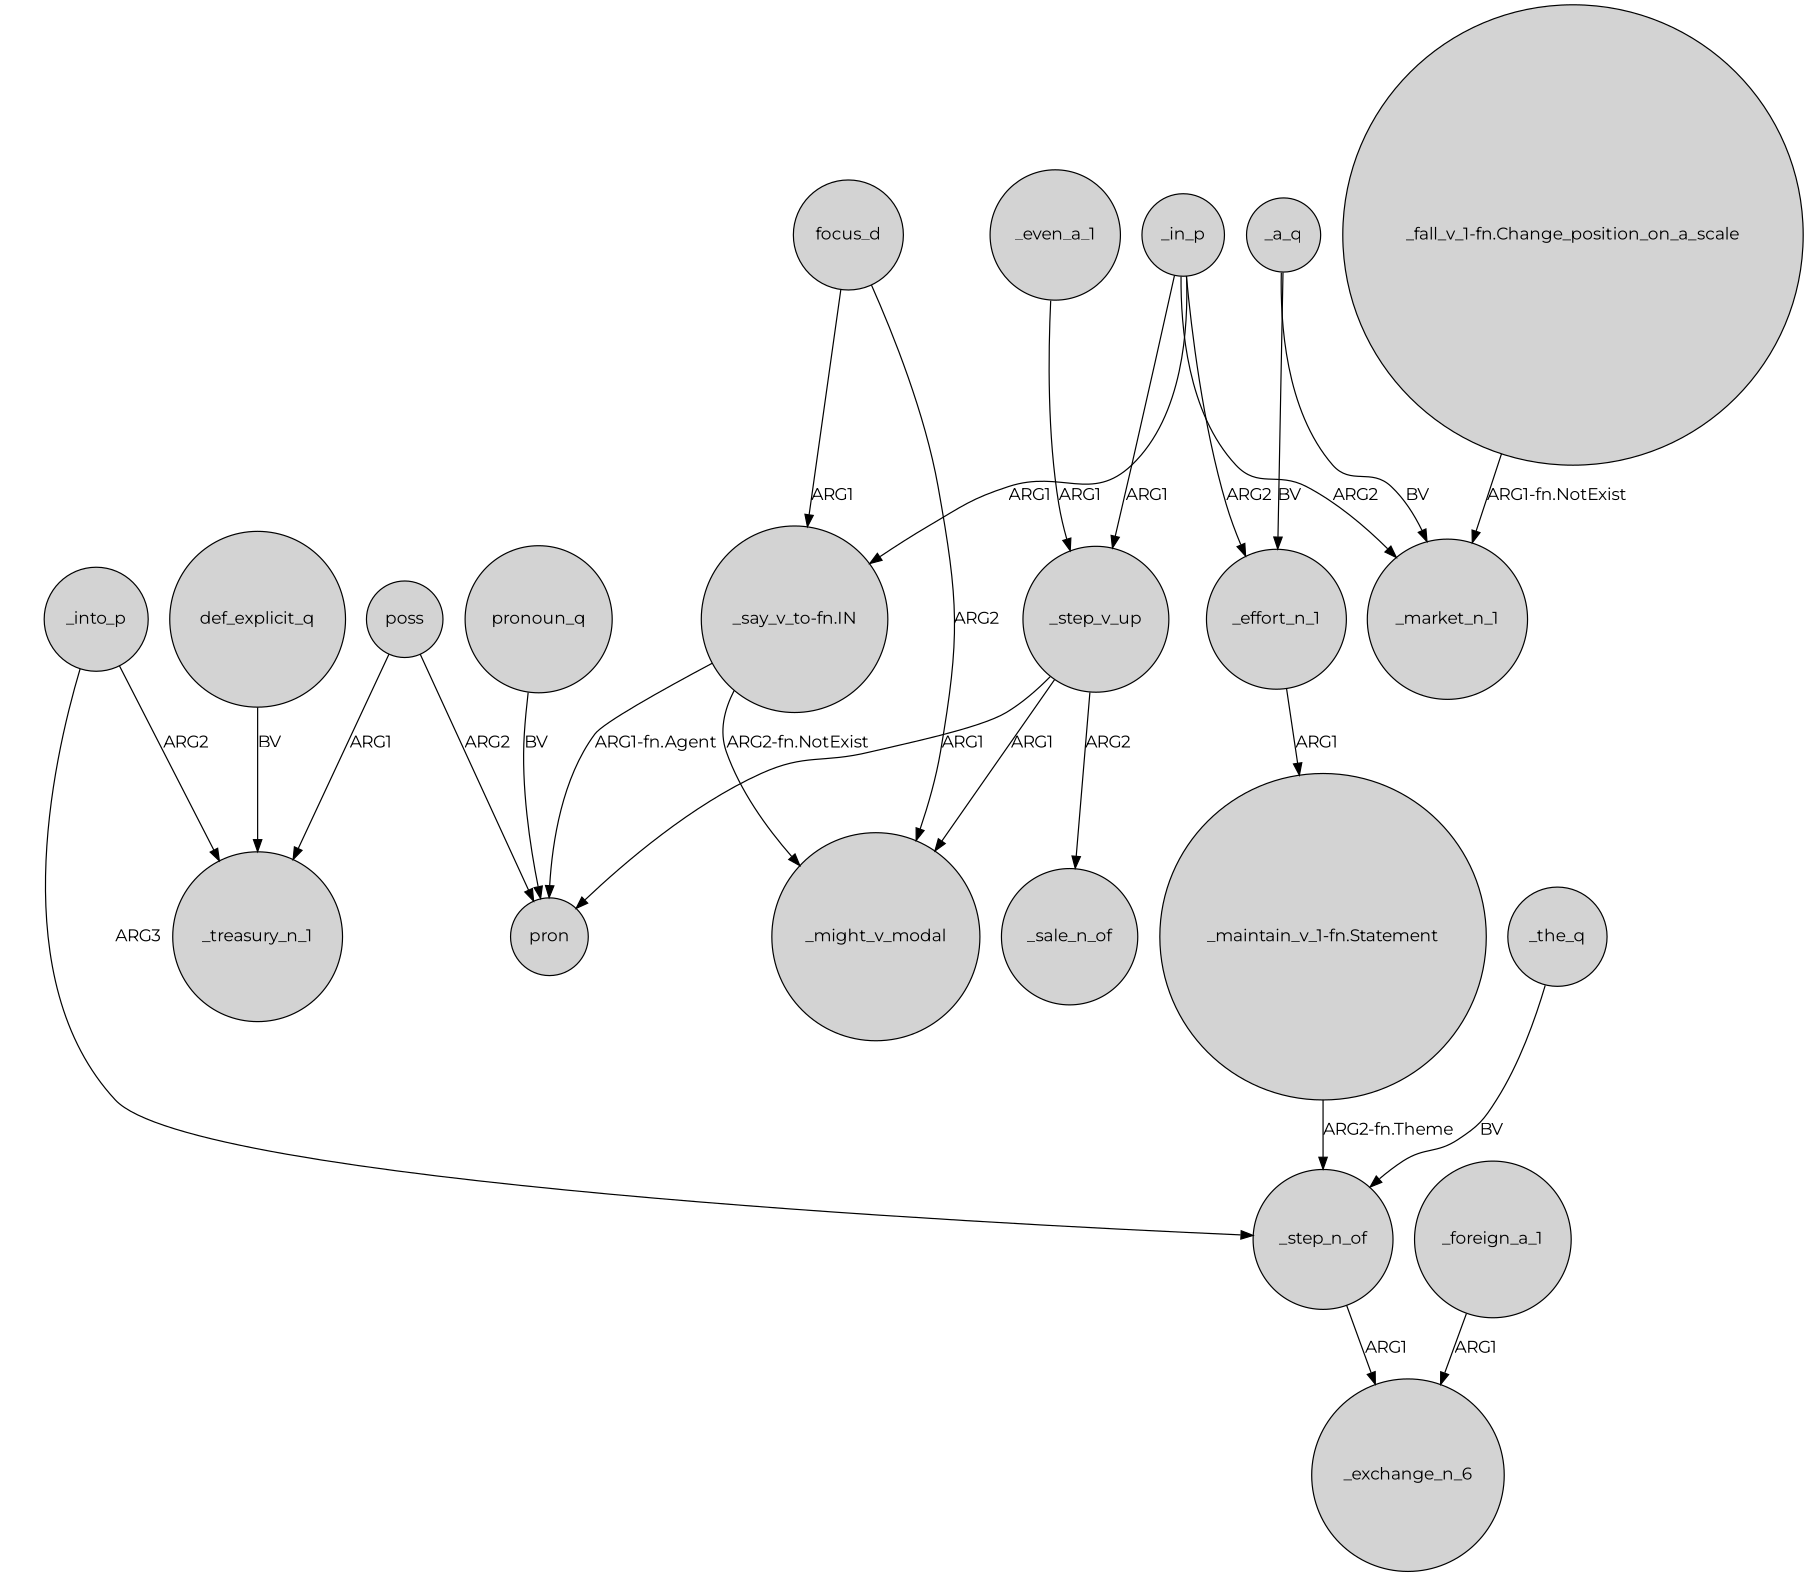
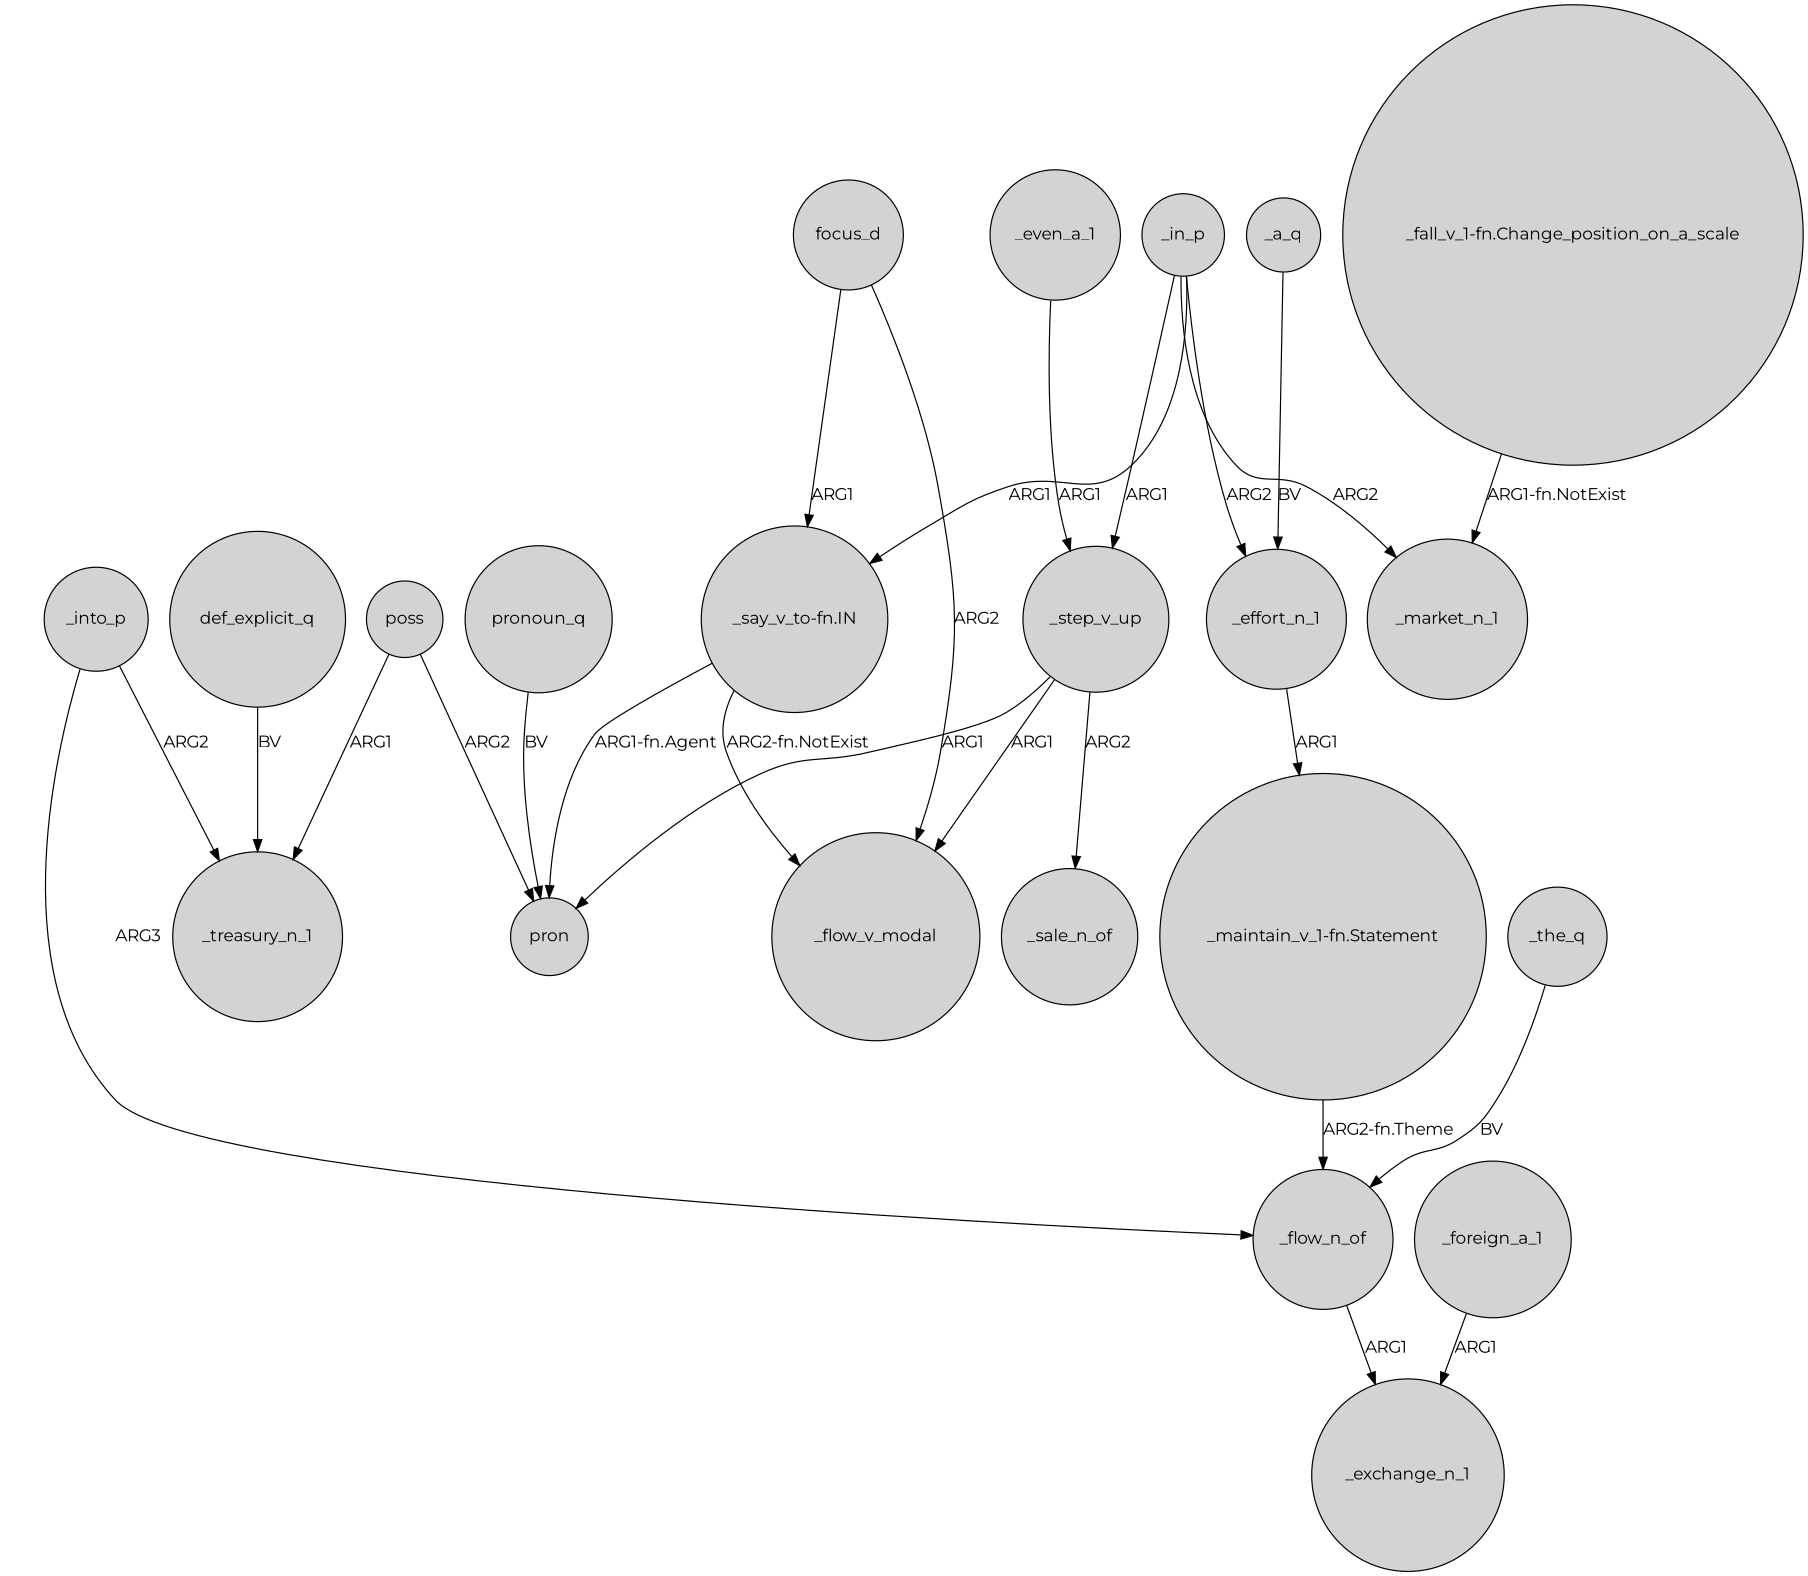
(1310, 429) -> none
(876, 937) -> (876, 937)
(1323, 1239) -> (1323, 1239)
(1408, 1475) -> (1408, 1475)
